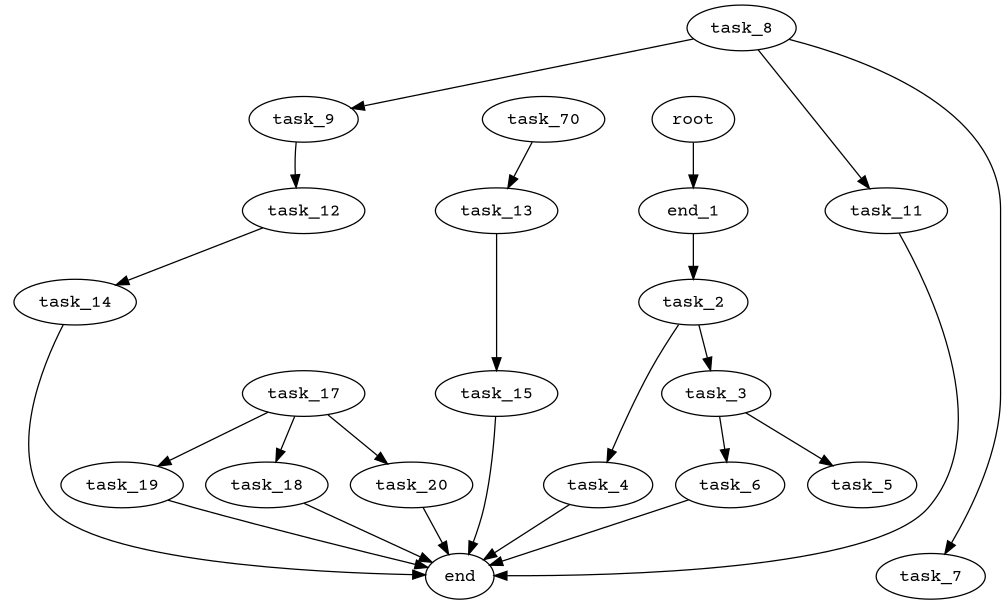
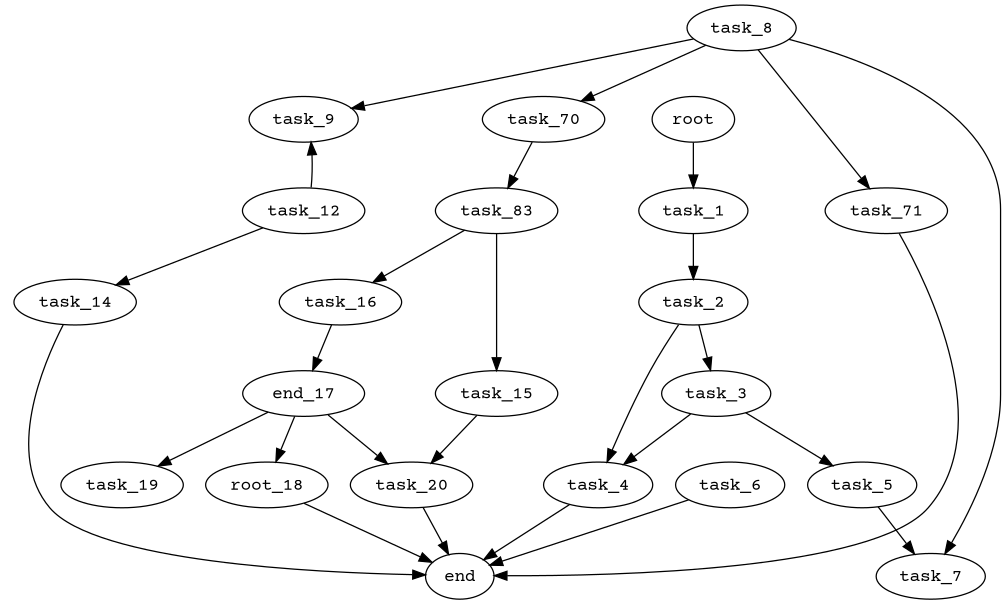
none -> (649, 71)
(295, 158) -> (312, 171)
(497, 211) -> (497, 211)
(693, 211) -> (693, 211)
(886, 211) -> (886, 211)
none -> (340, 302)
(304, 394) -> (304, 394)
(722, 433) -> (662, 435)
(489, 480) -> (458, 435)
(267, 485) -> (267, 485)
none -> (891, 523)
(291, 533) -> none
